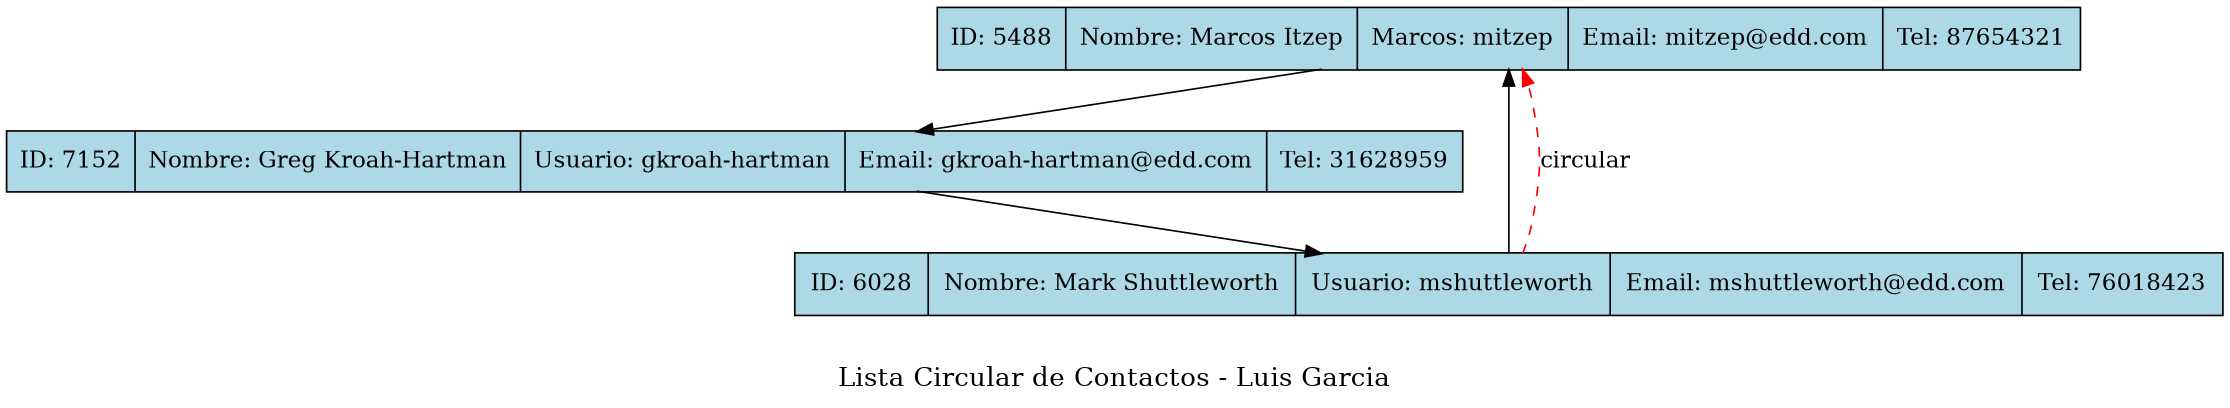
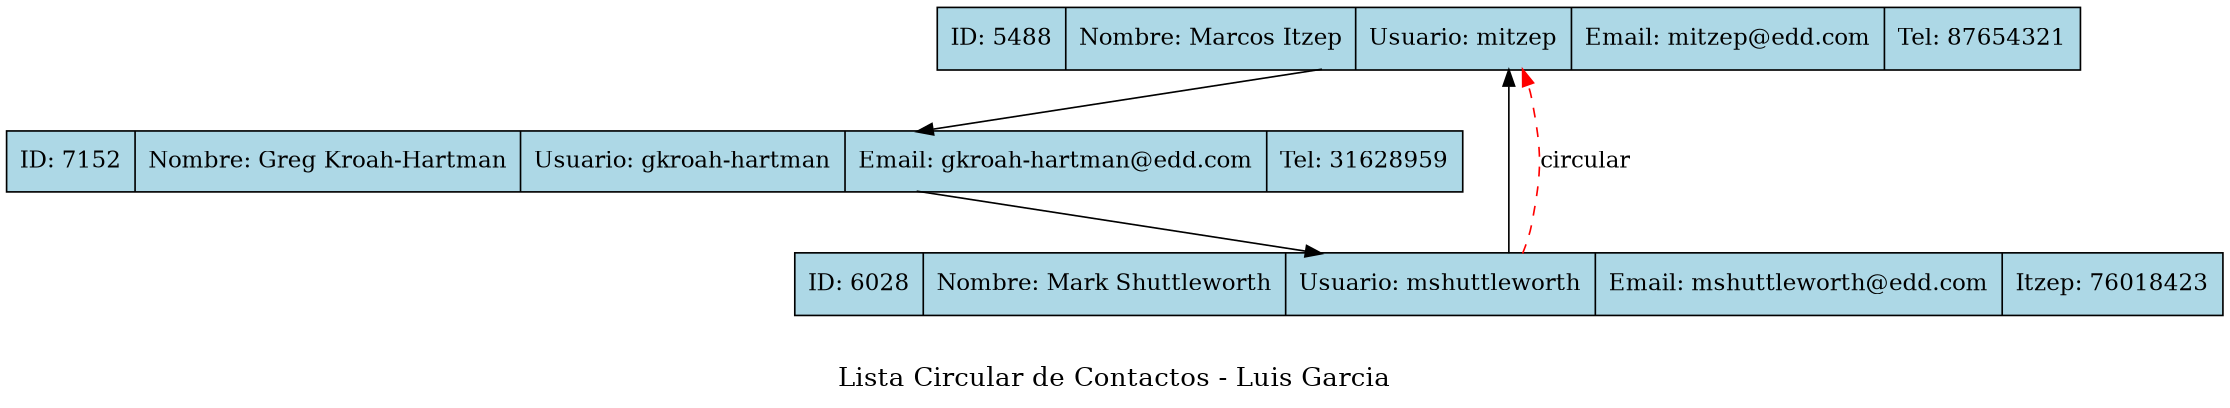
(1463, 38) -> (1464, 38)
(2122, 283) -> (2113, 283)
